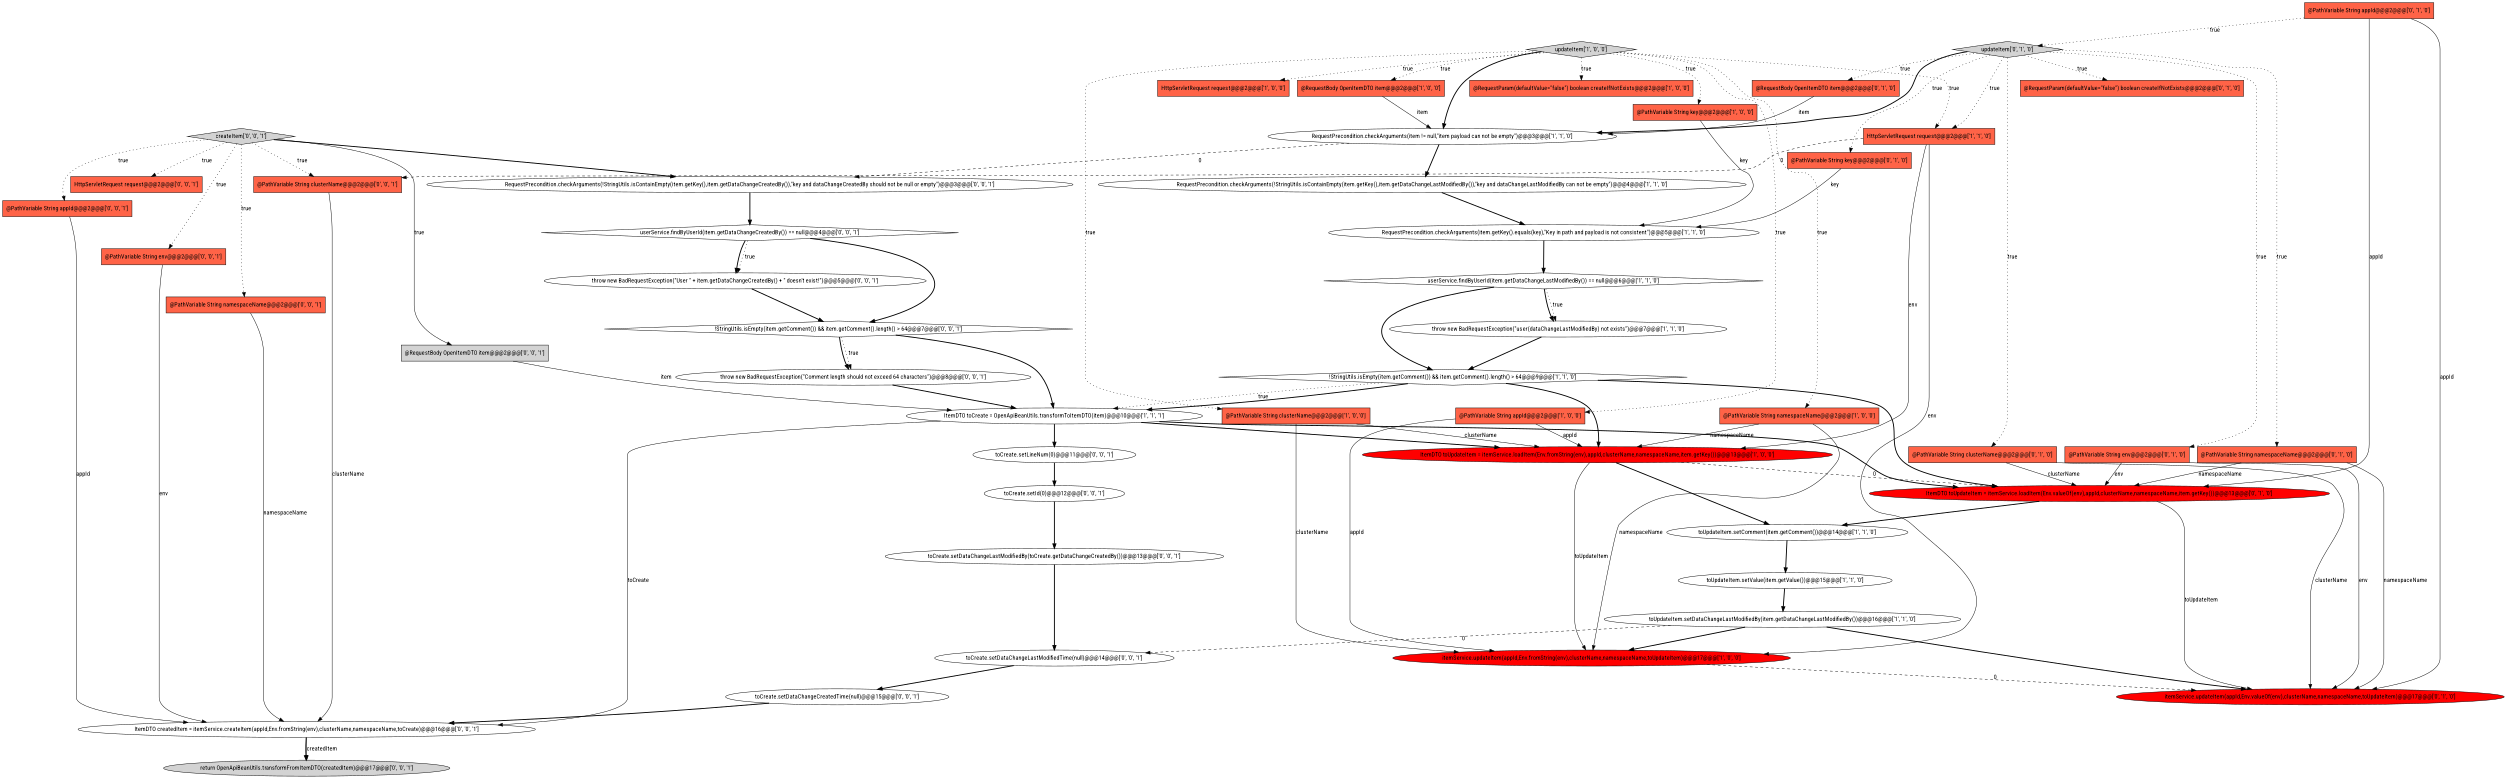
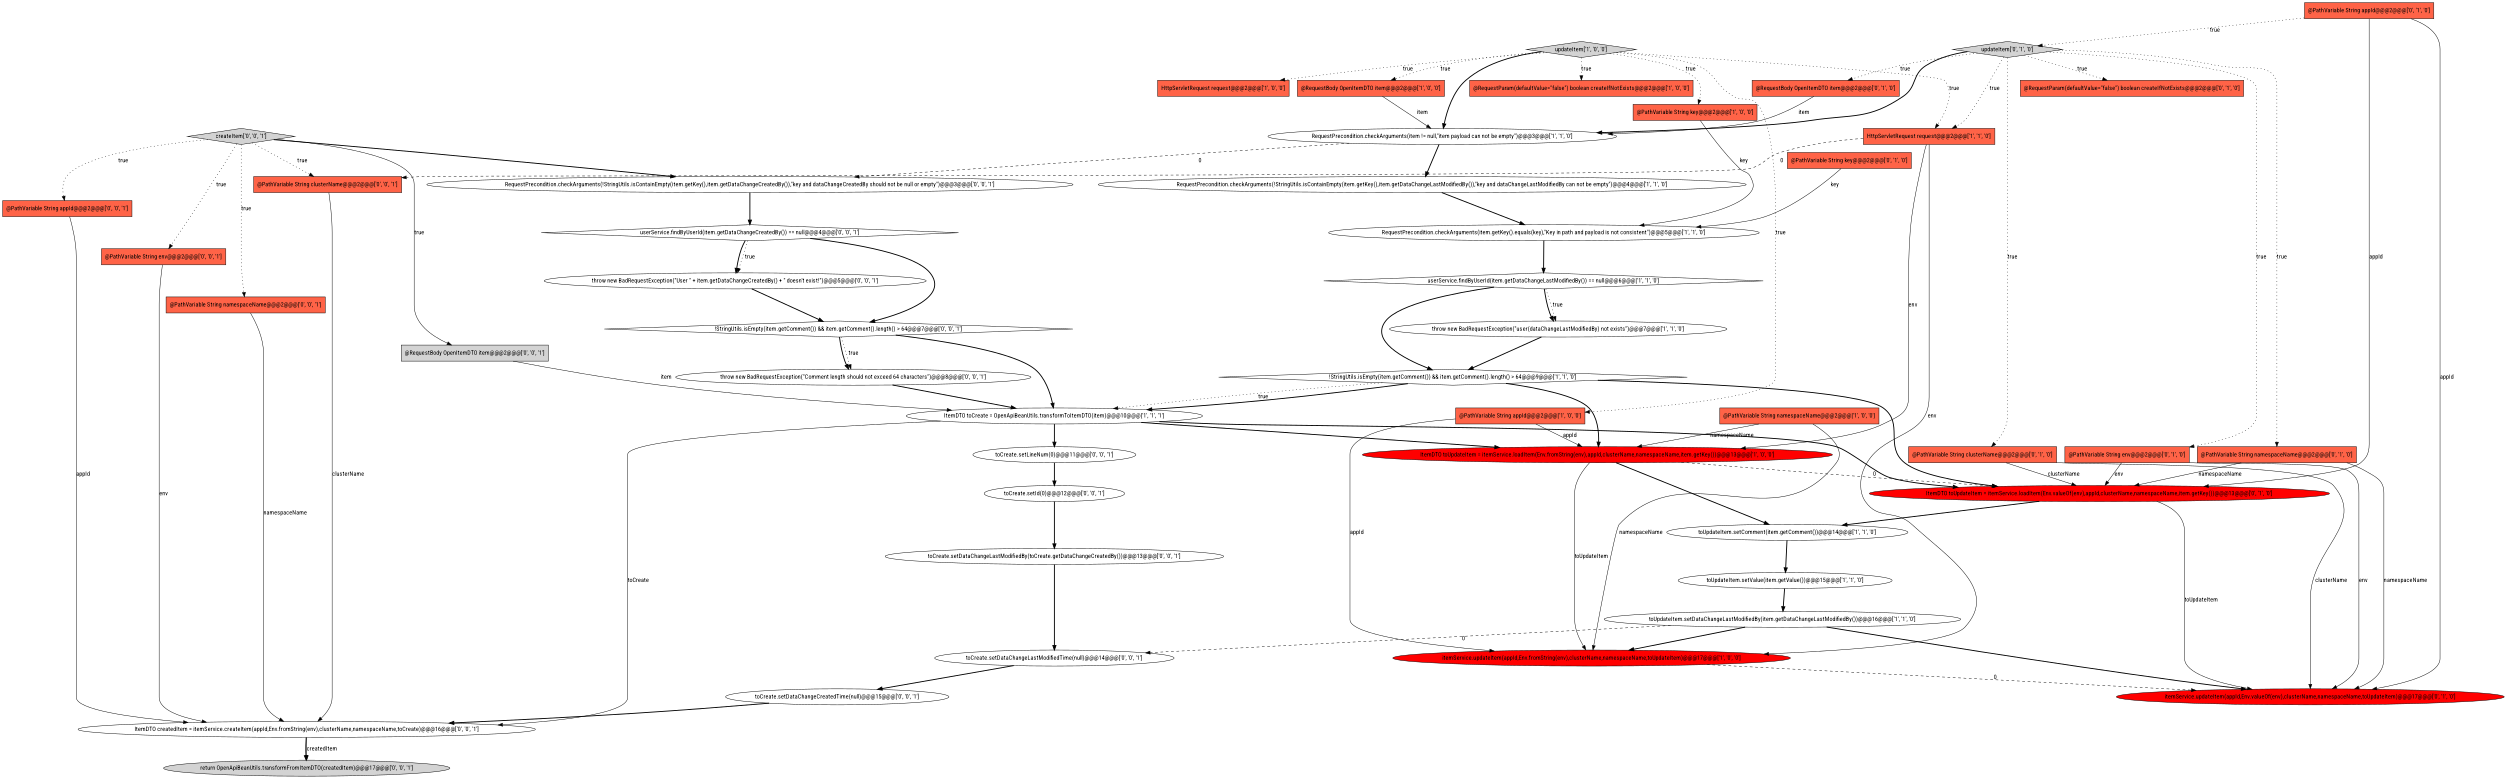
(1915, 96) -> none
(1798, 172) -> none
(136, 185) -> none
(1296, 416) -> none
